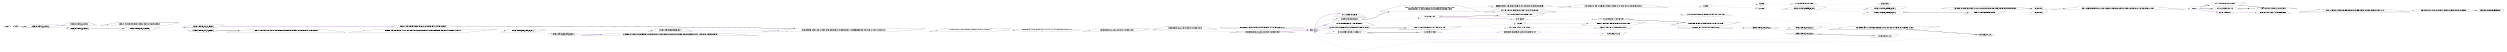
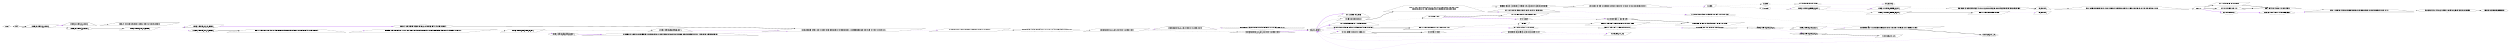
(1349, 19) -> (1353, 19)
(1706, 28) -> (1710, 28)
(1314, 30) -> (1316, 30)
